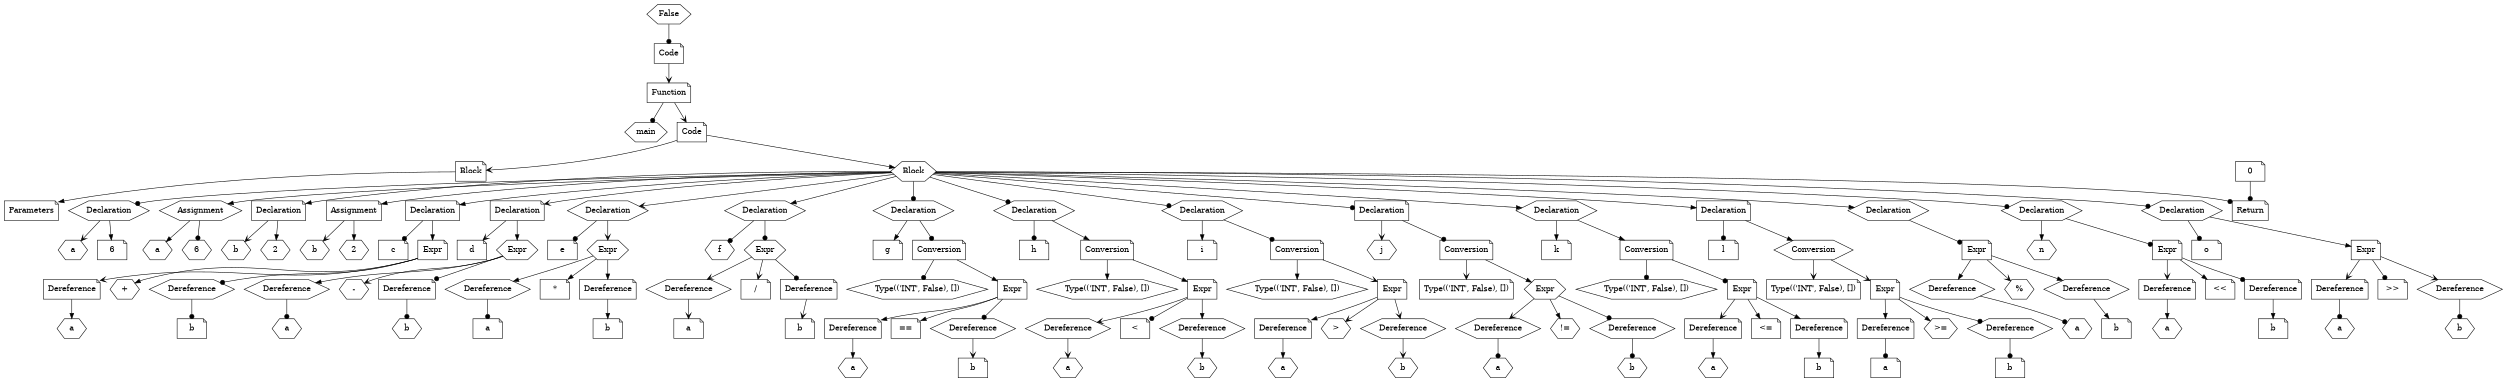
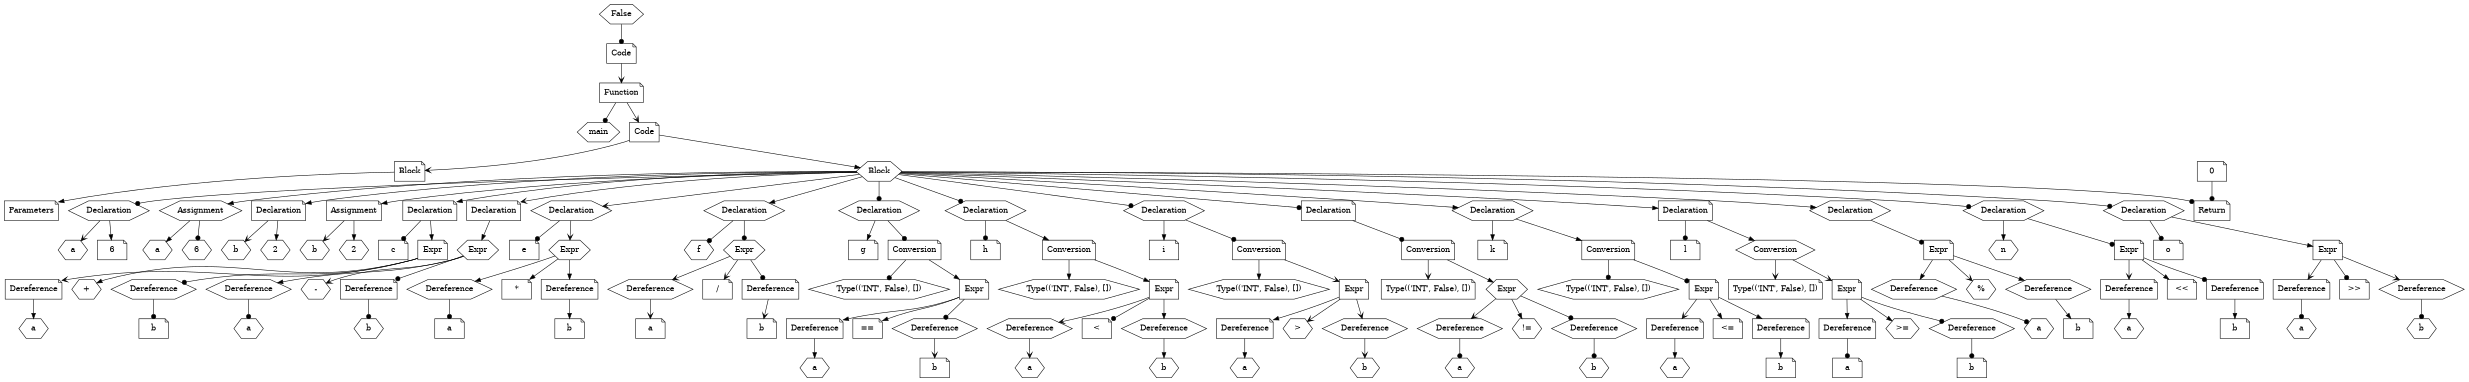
(472, 250) -> none
(1382, 250) -> none
